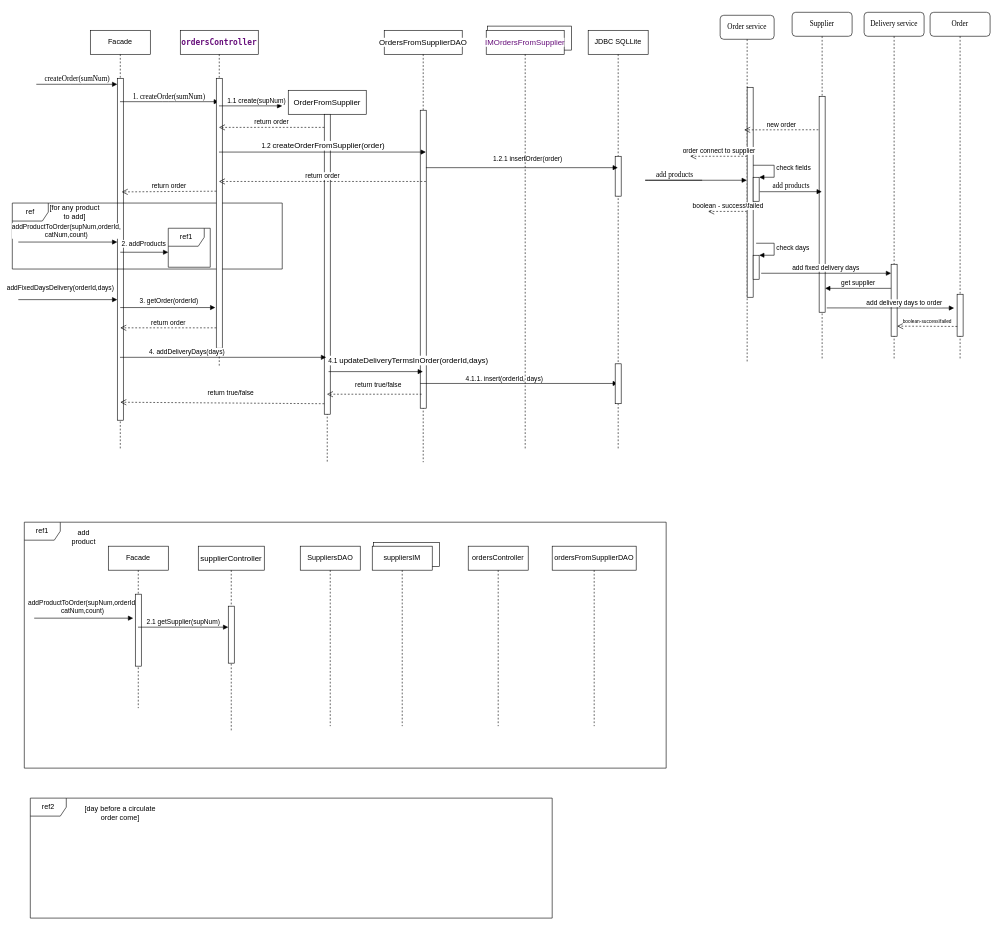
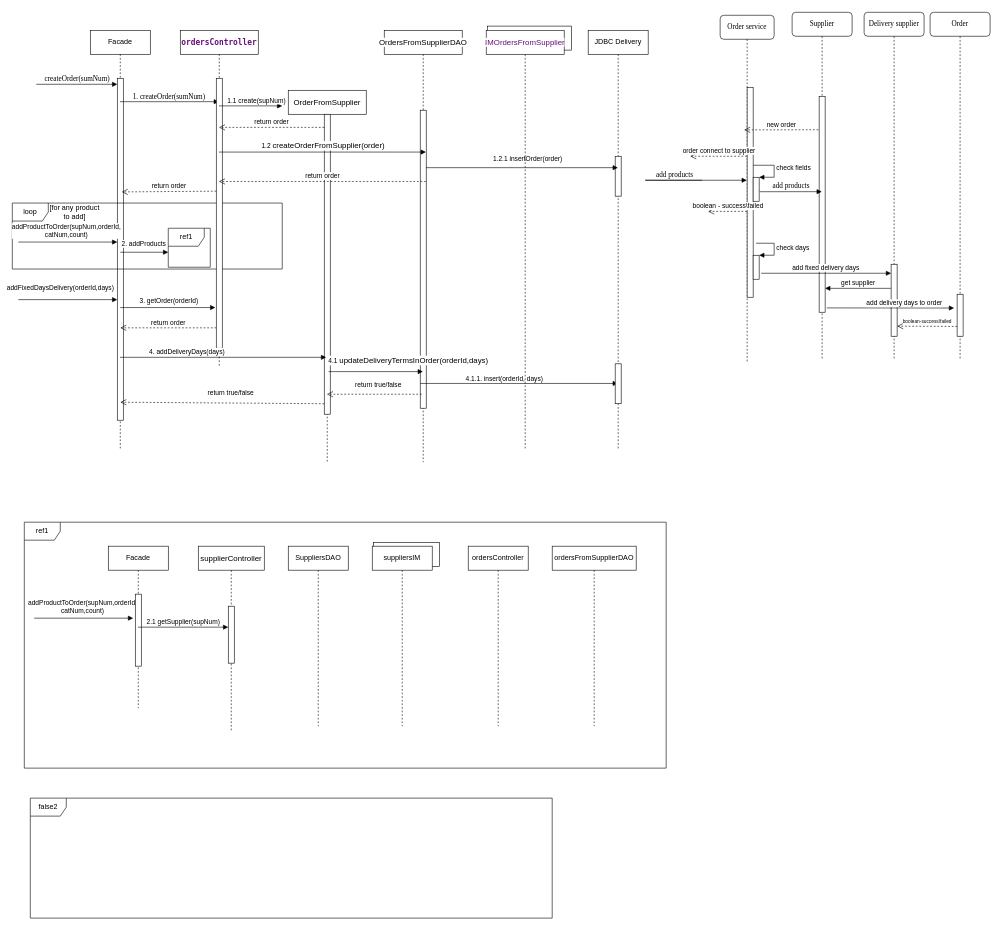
(894, 24) -> (894, 24)
(618, 42) -> (618, 42)
(30, 212) -> (30, 212)
(84, 537) -> none
(330, 636) -> (318, 636)
(48, 807) -> (48, 807)
(120, 813) -> none
